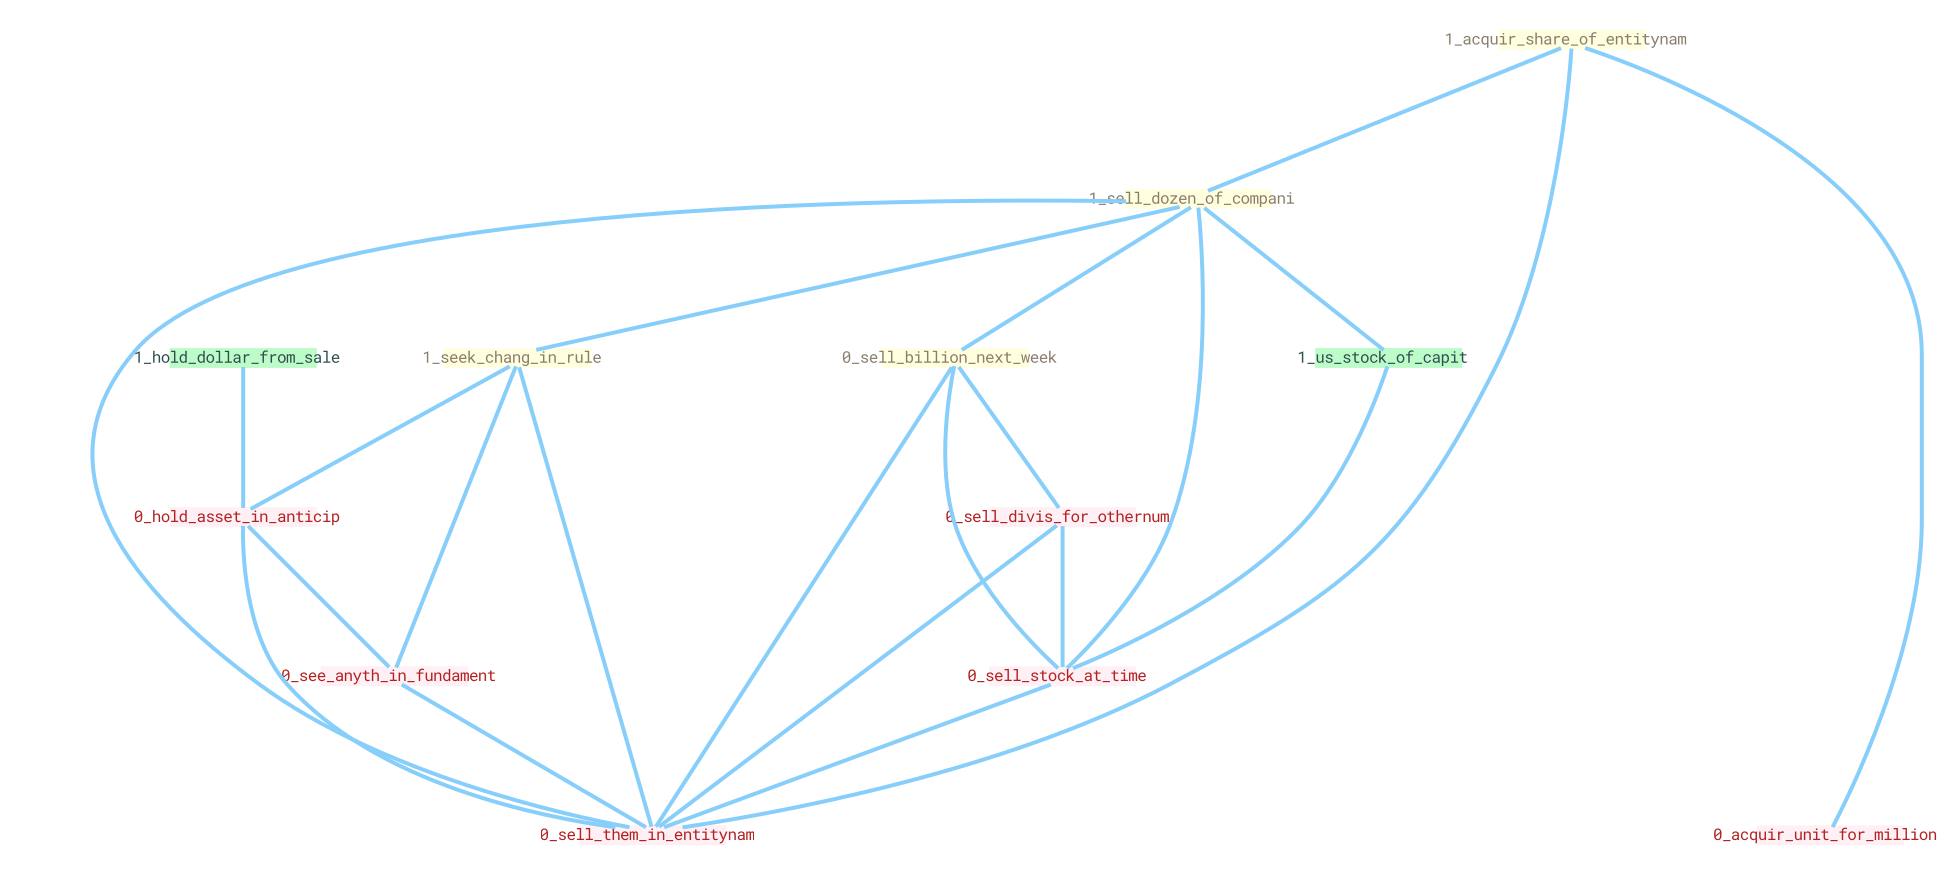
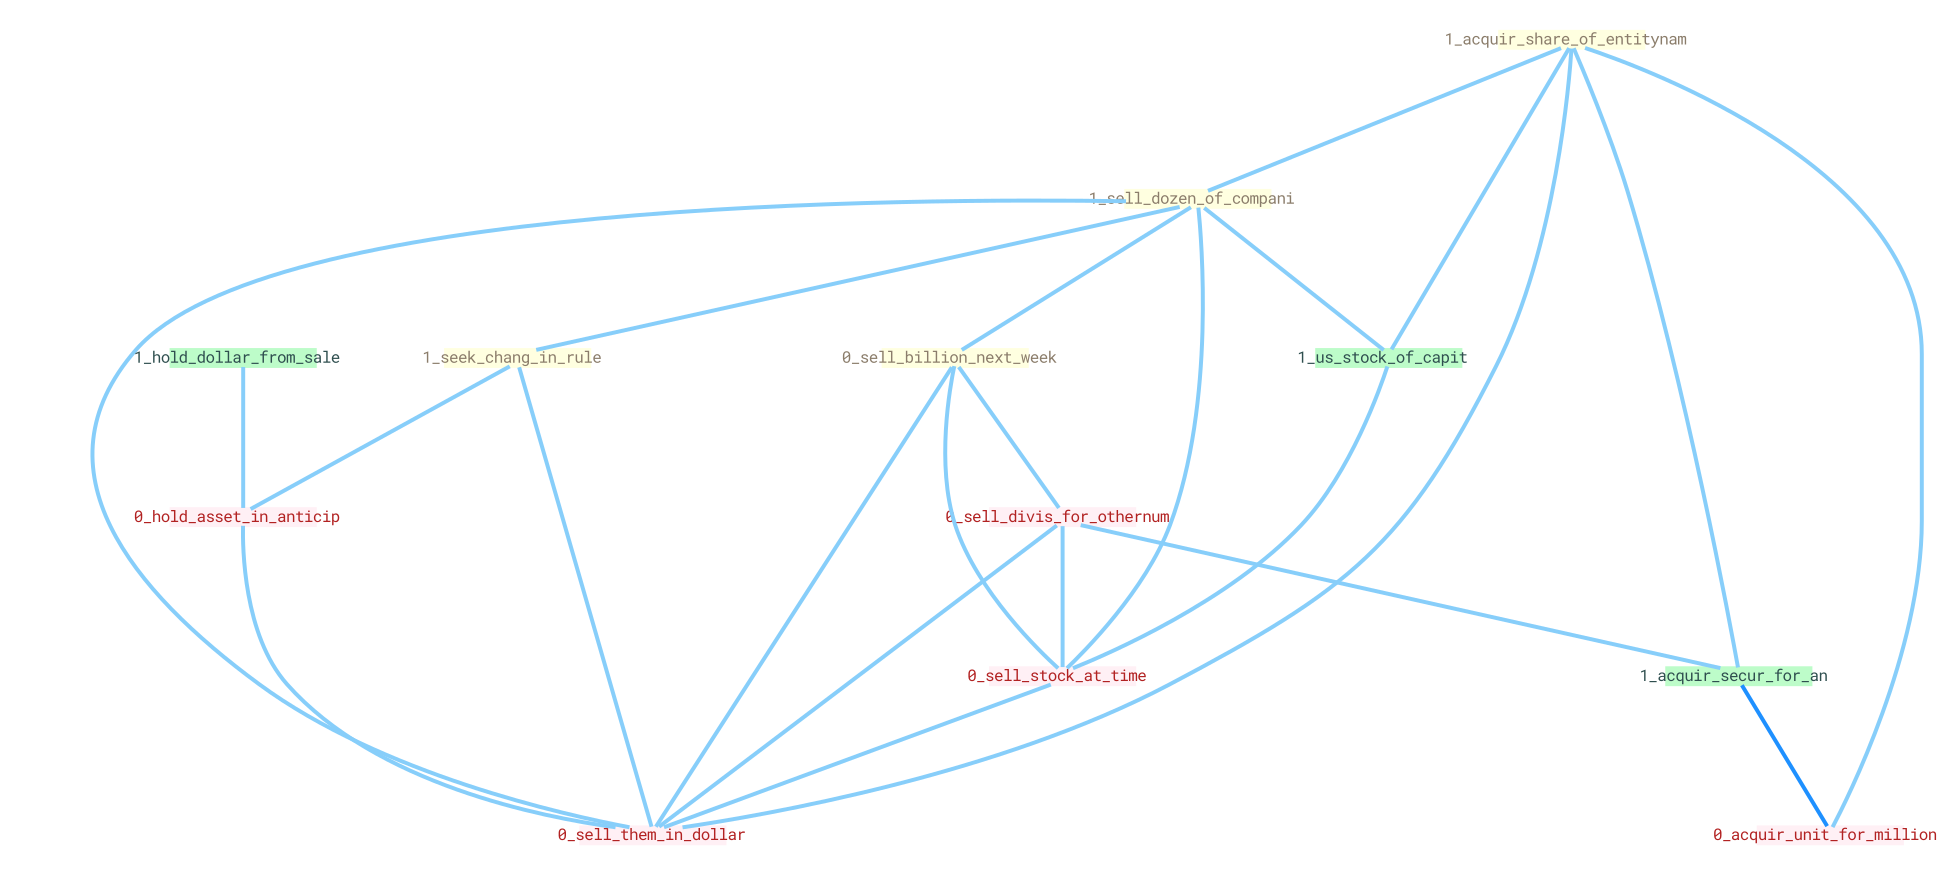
none -> (1480, 199)
(394, 676) -> none
none -> (1739, 676)
(653, 835) -> (653, 835)
